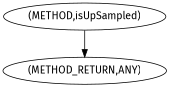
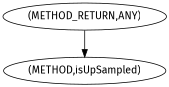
(85, 40) -> (85, 40)
